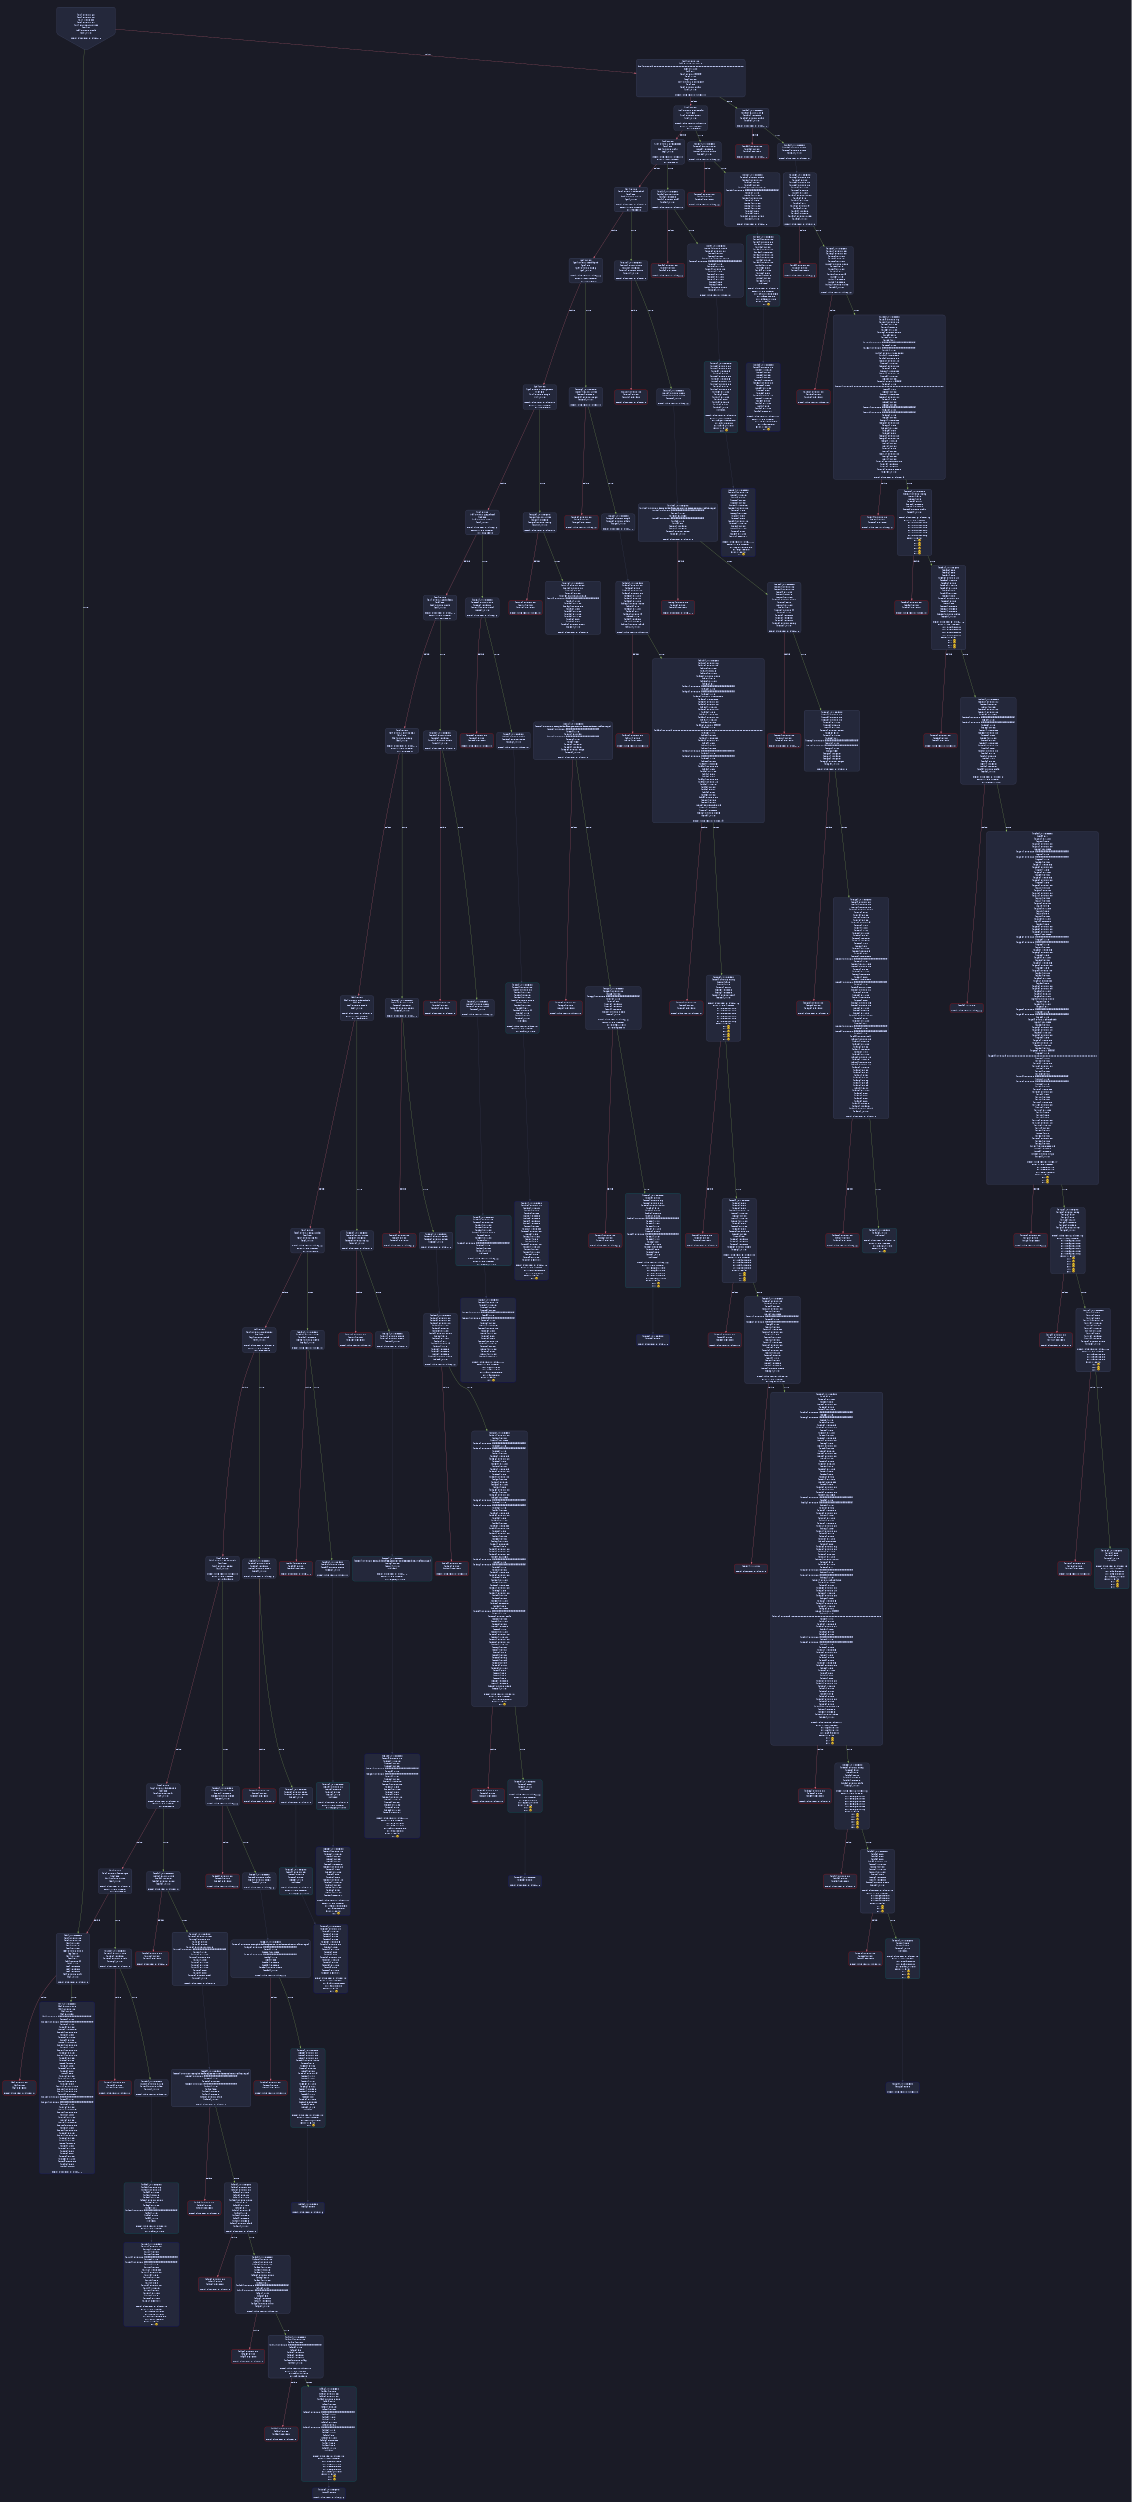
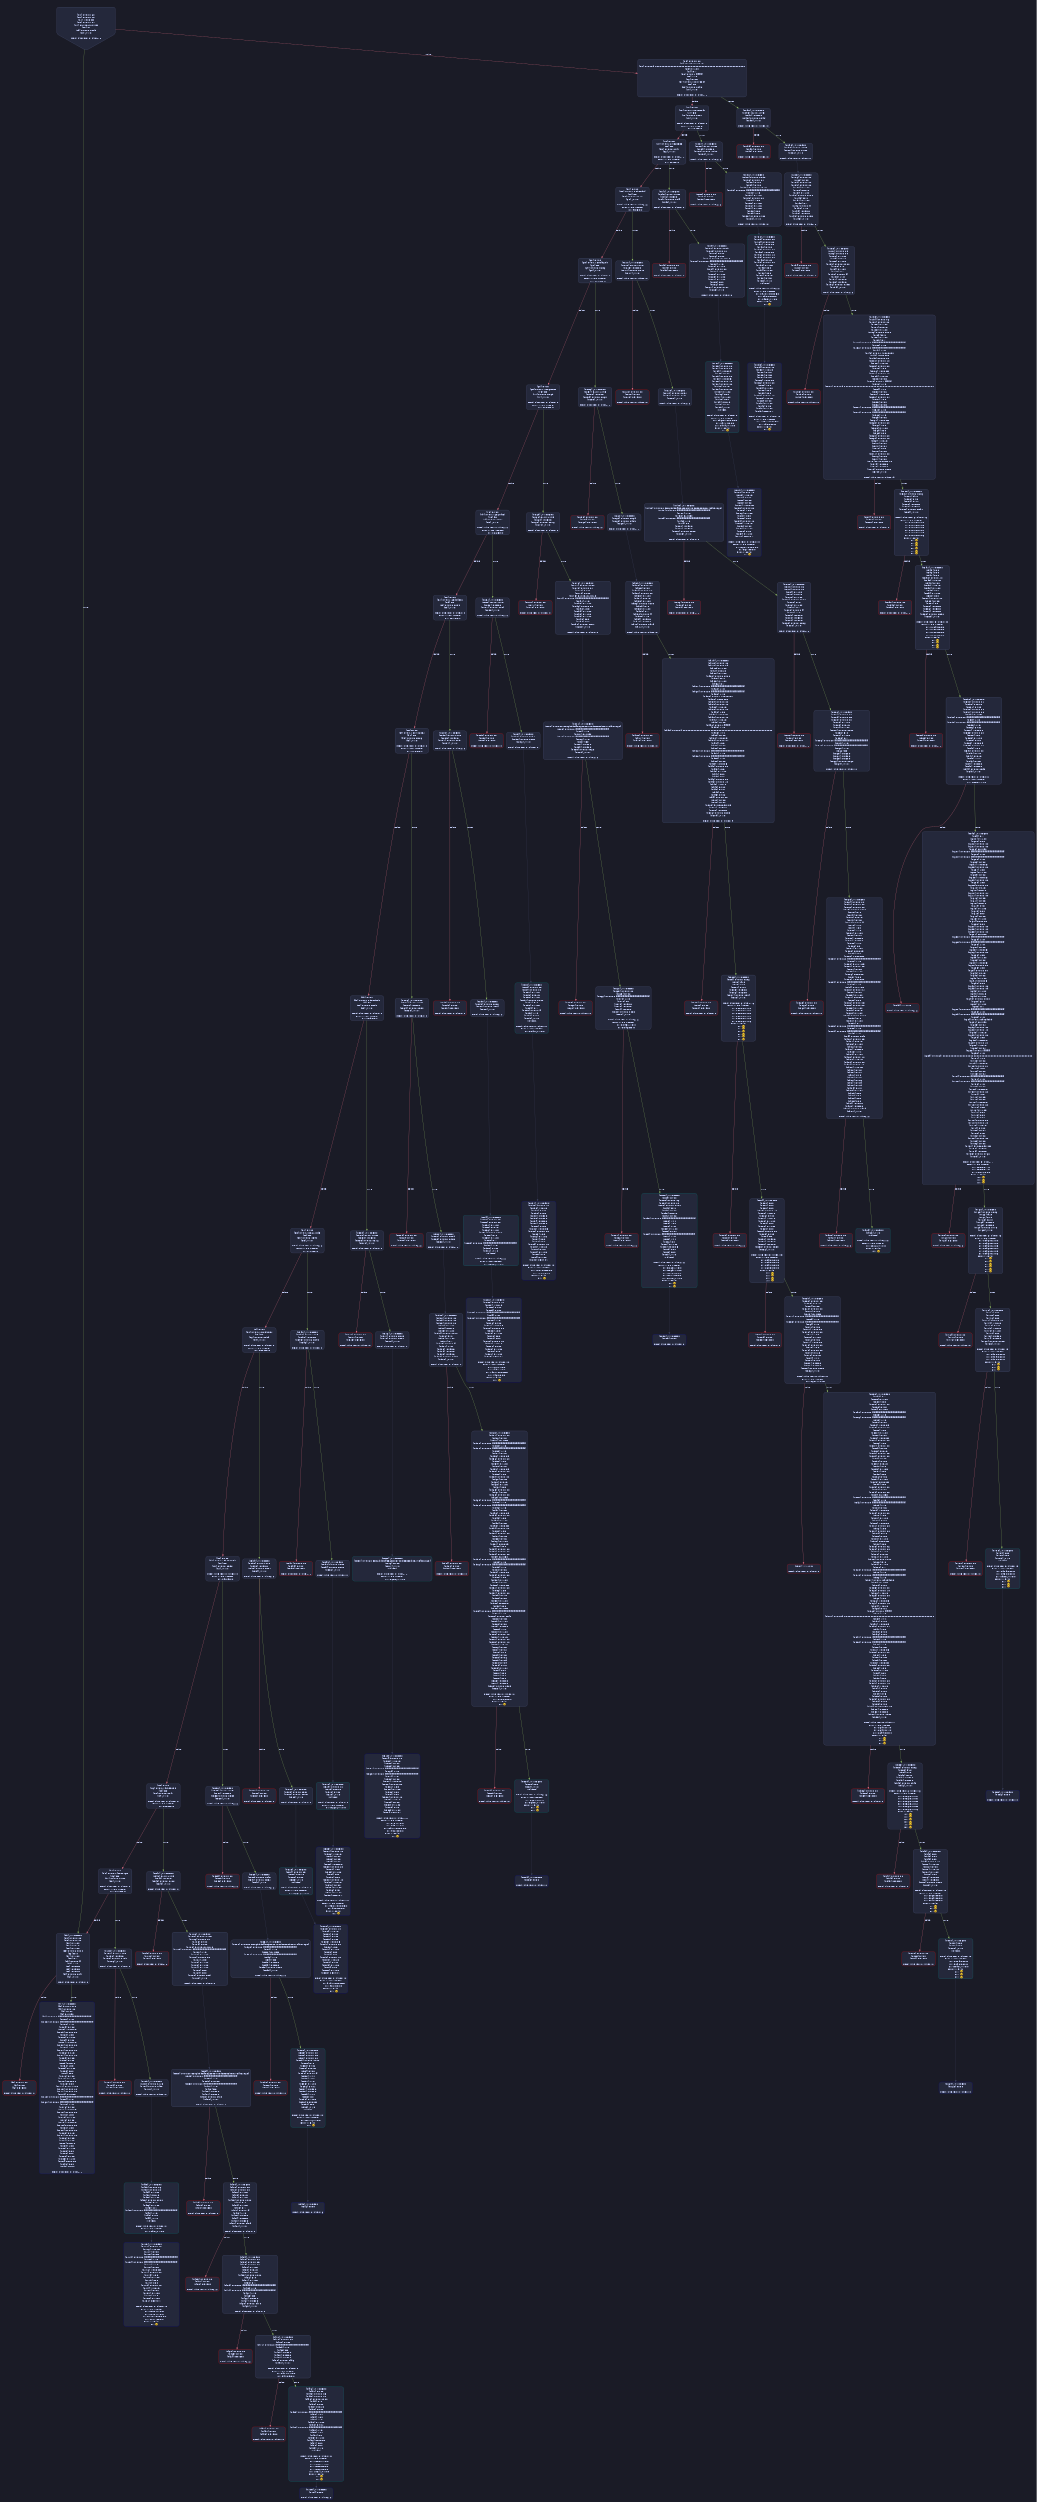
none -> (1003, 1796)
